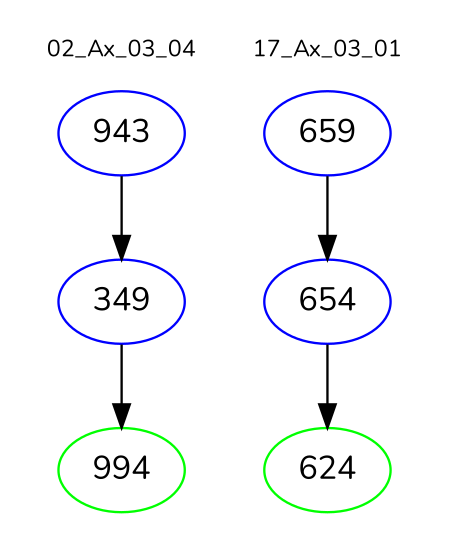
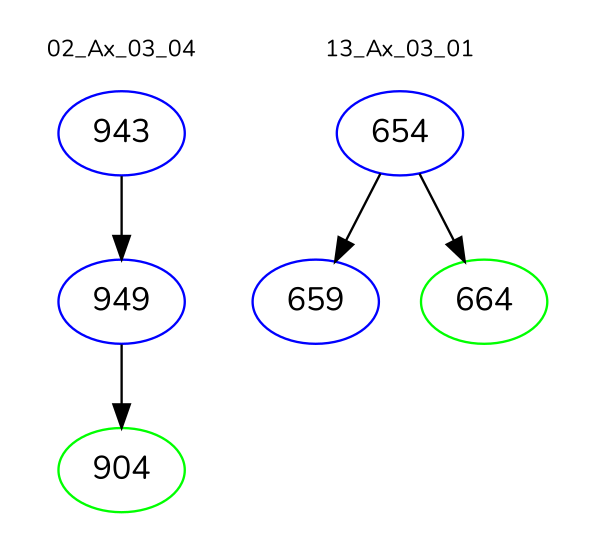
(327, 50) -> (400, 50)
(327, 206) -> (363, 207)
(122, 302) -> (122, 302)
(122, 470) -> (122, 470)
(327, 470) -> (484, 302)
